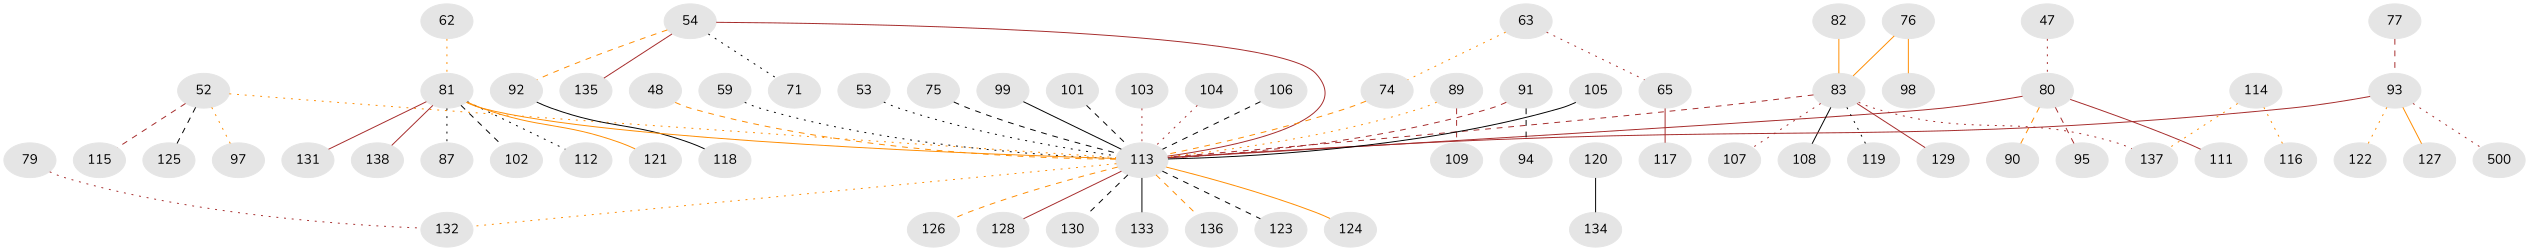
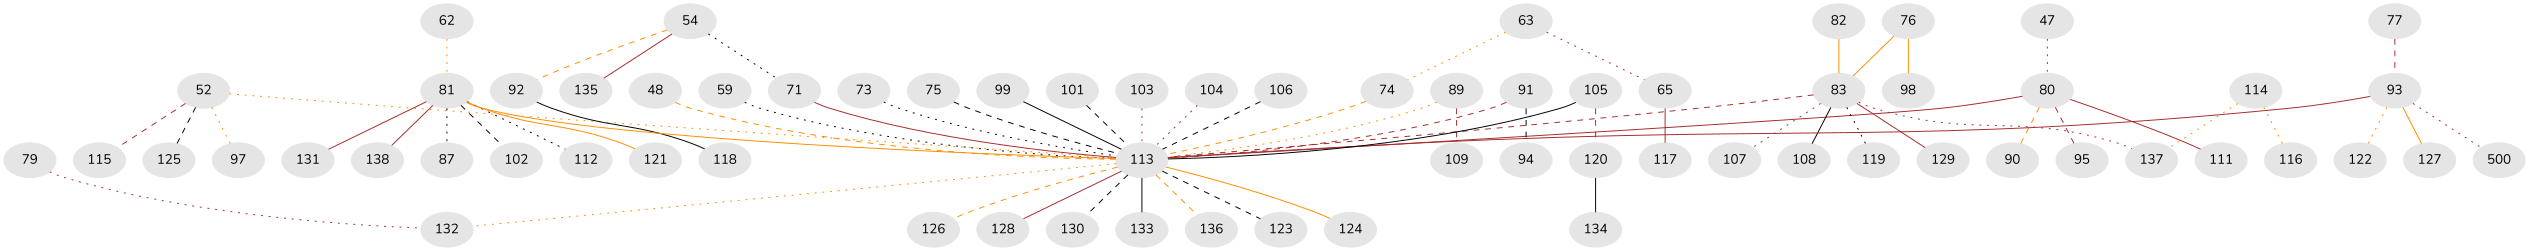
(1118, 36) -> (963, 139)
(864, 91) -> (864, 91)
none -> (1596, 126)
